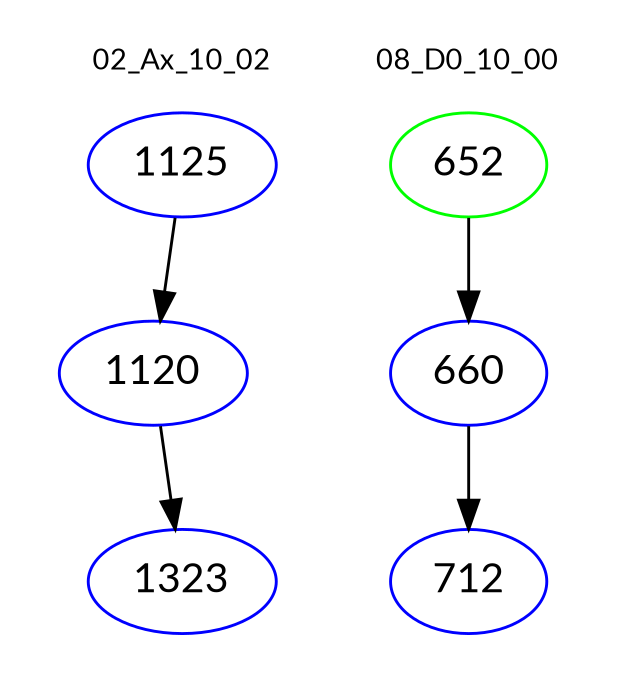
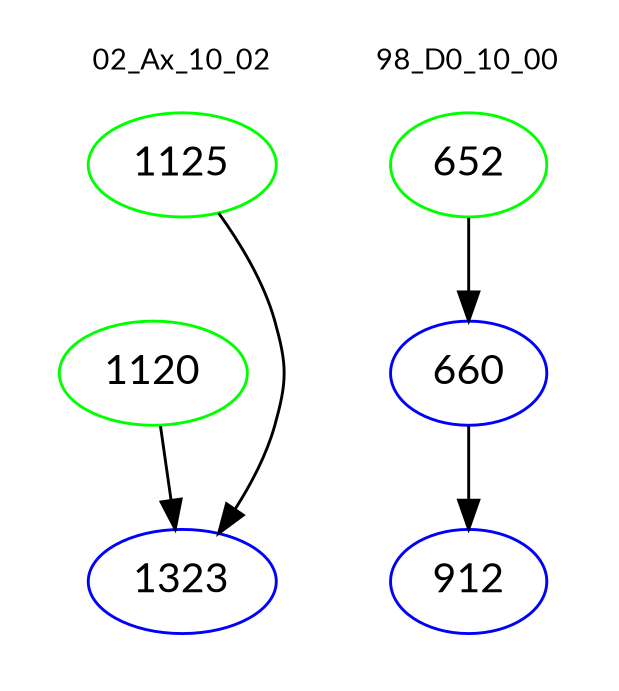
(469, 62) -> (469, 62)
(182, 165) -> (182, 165)
(170, 255) -> (283, 359)
(153, 373) -> (153, 373)
(469, 582) -> (469, 582)
